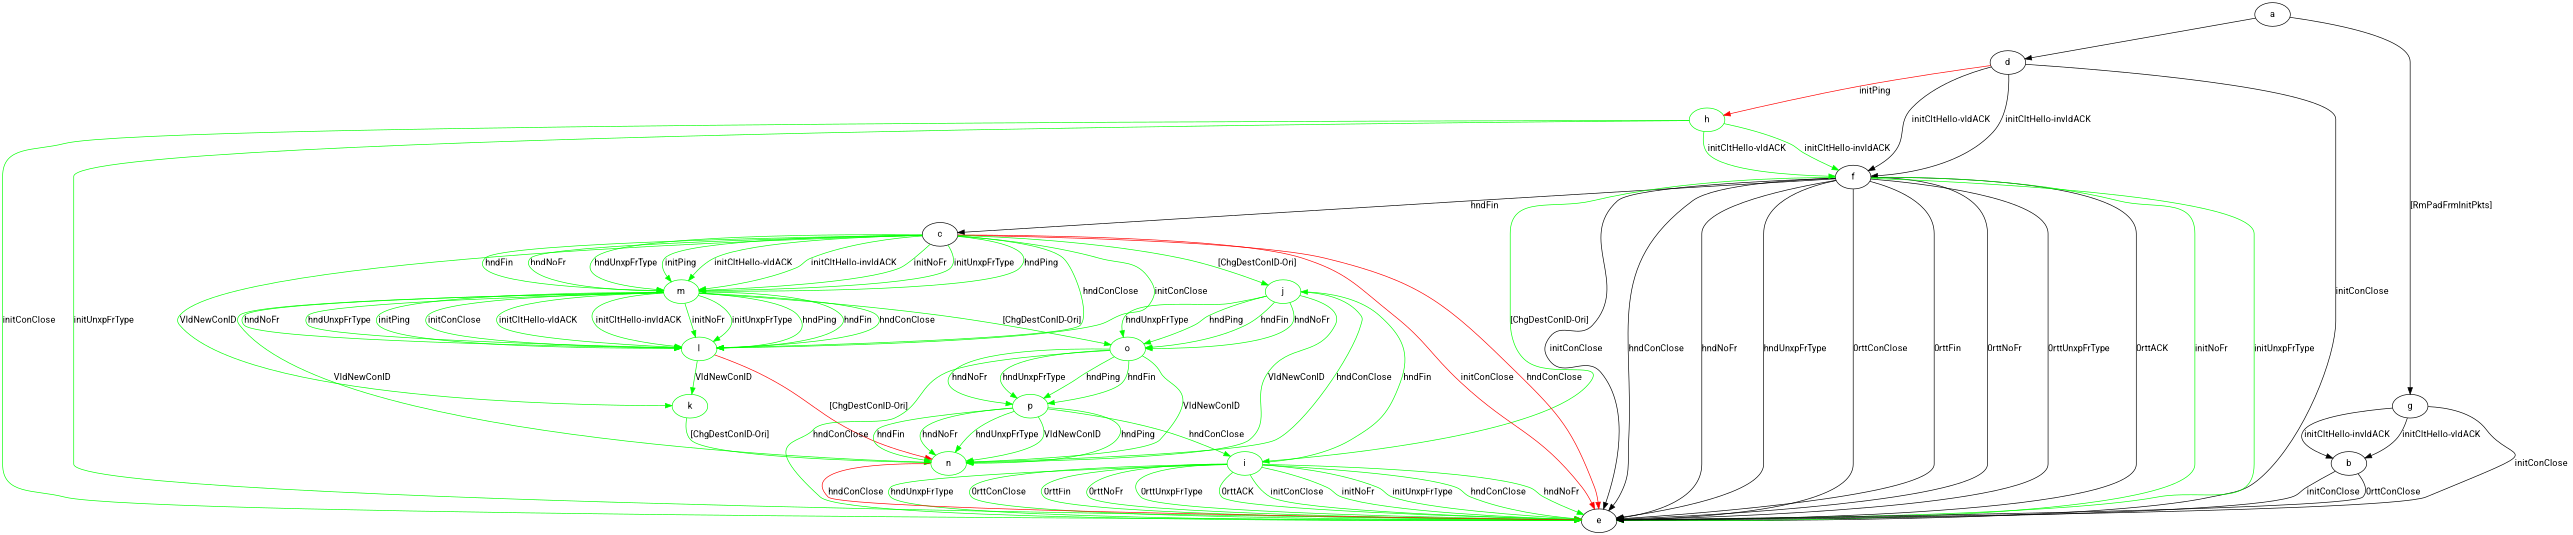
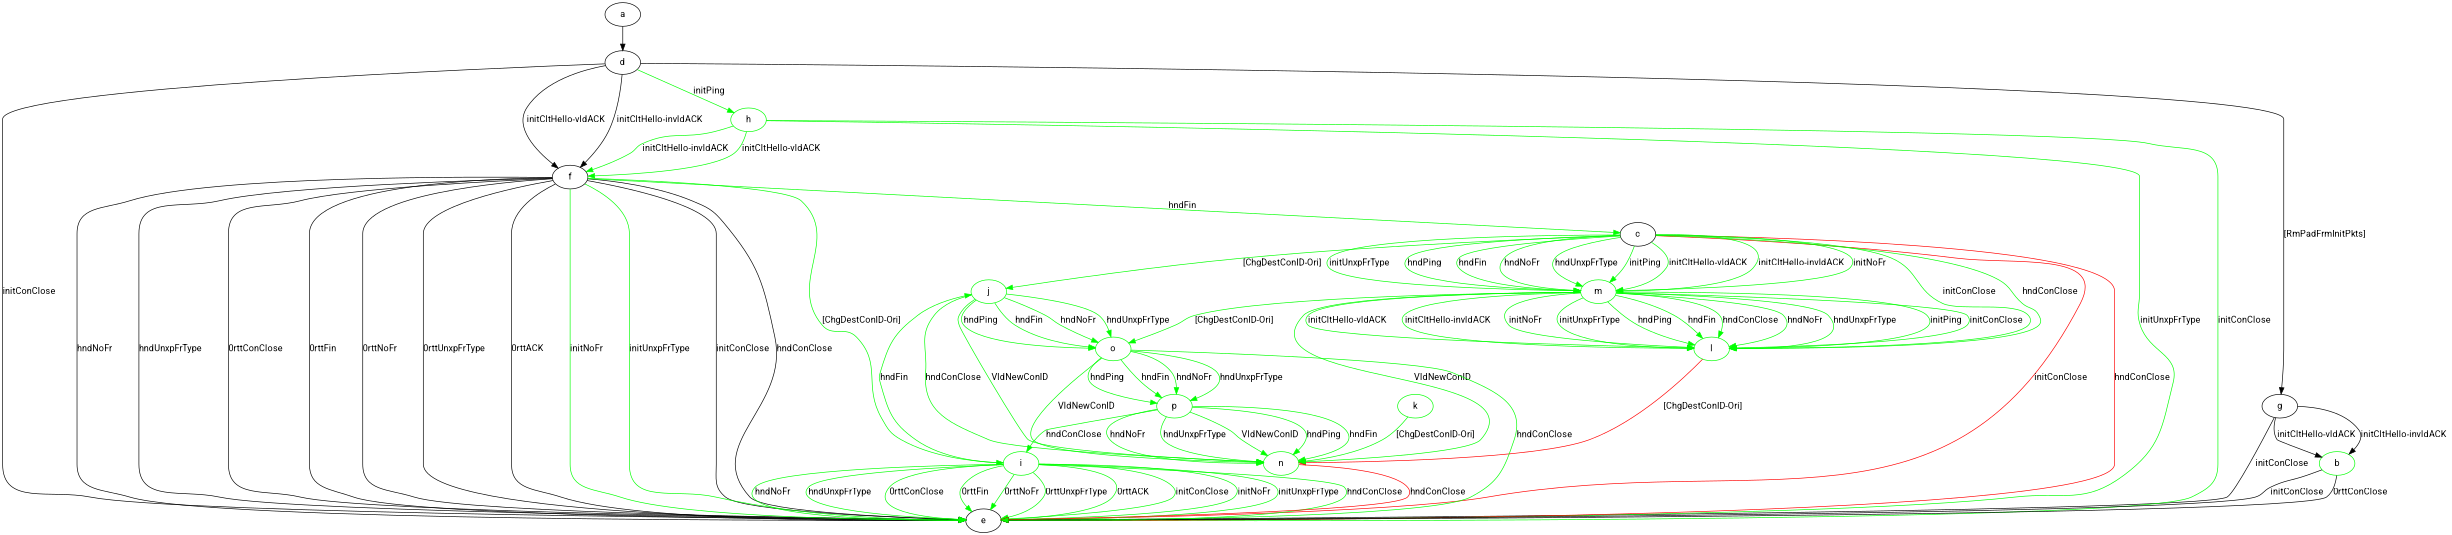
(1860, 86) -> (683, 90)
(2410, 158) -> (1598, 77)
(1400, 205) -> (1101, 206)
(294, 280) -> none
(695, 374) -> none
(2349, 463) -> (2337, 463)
